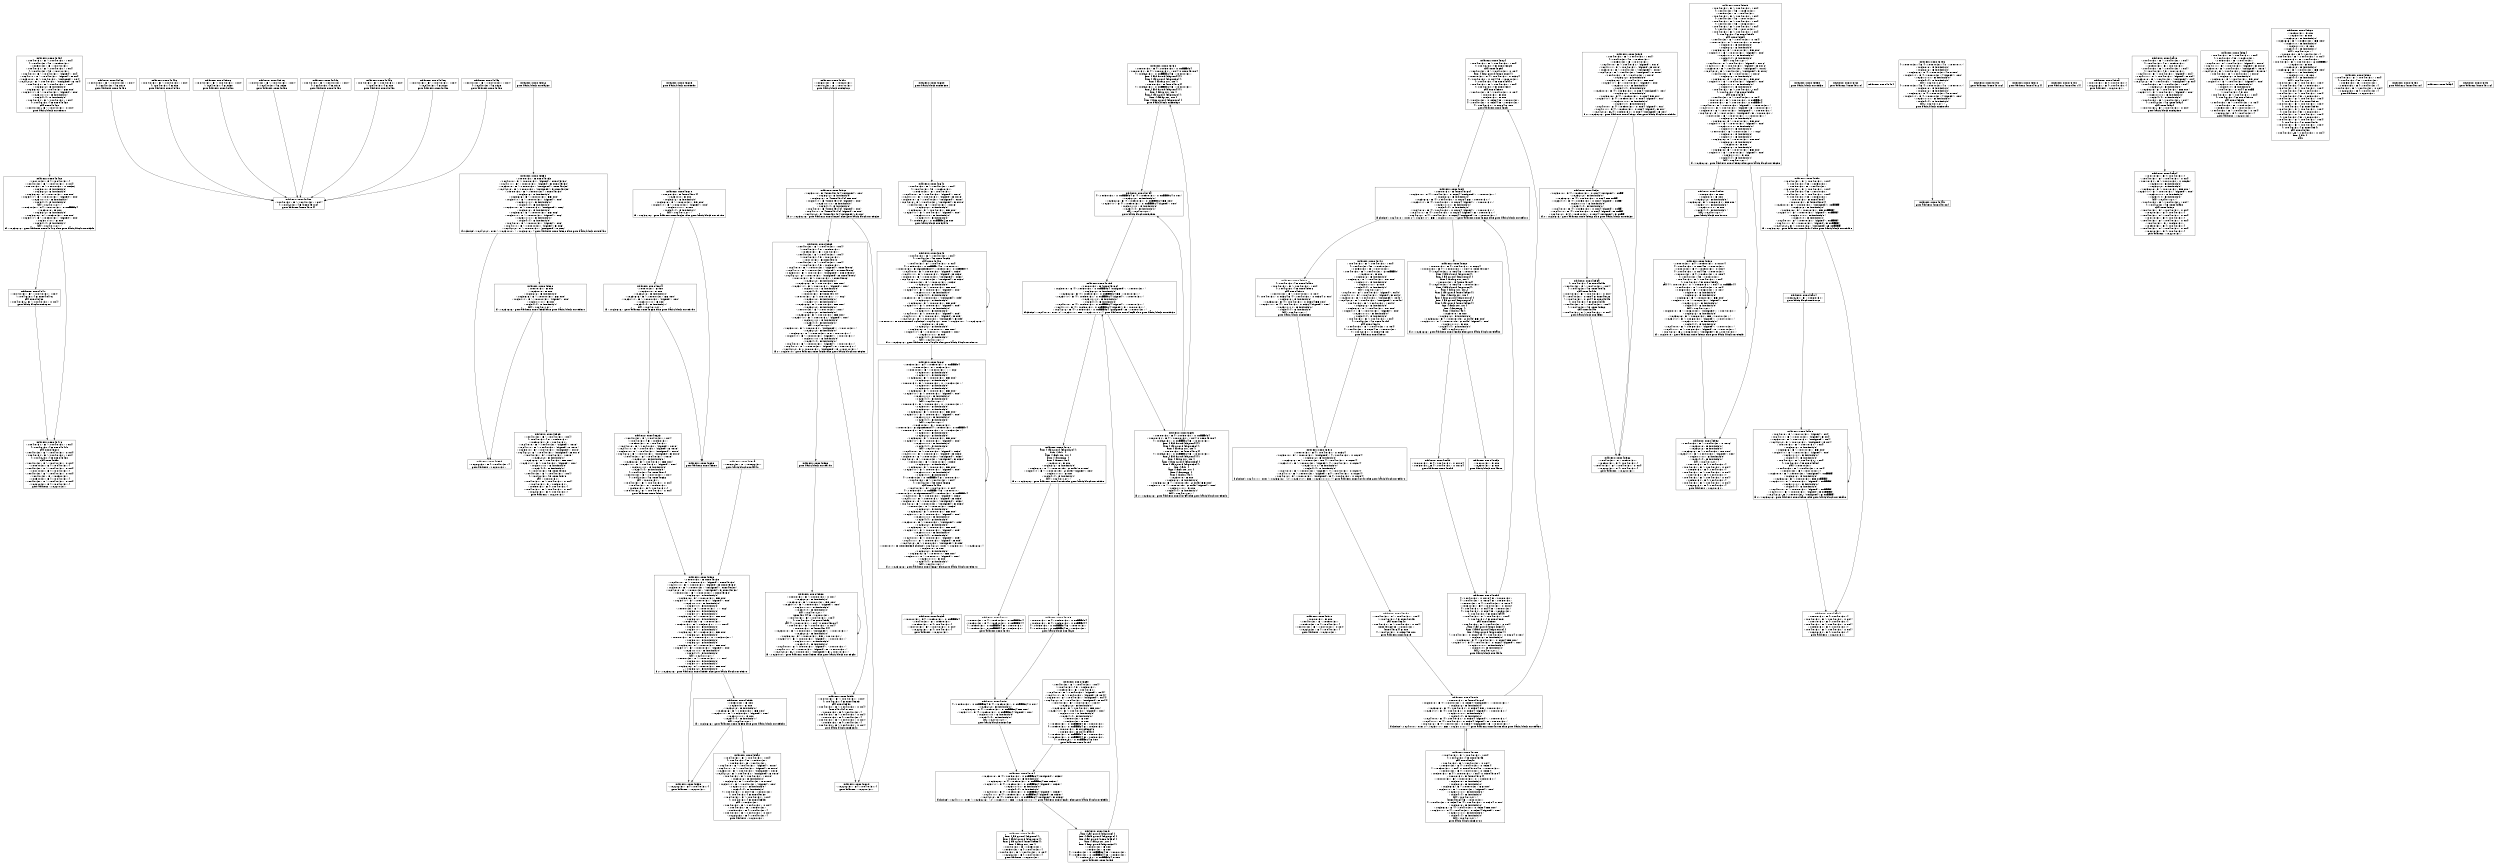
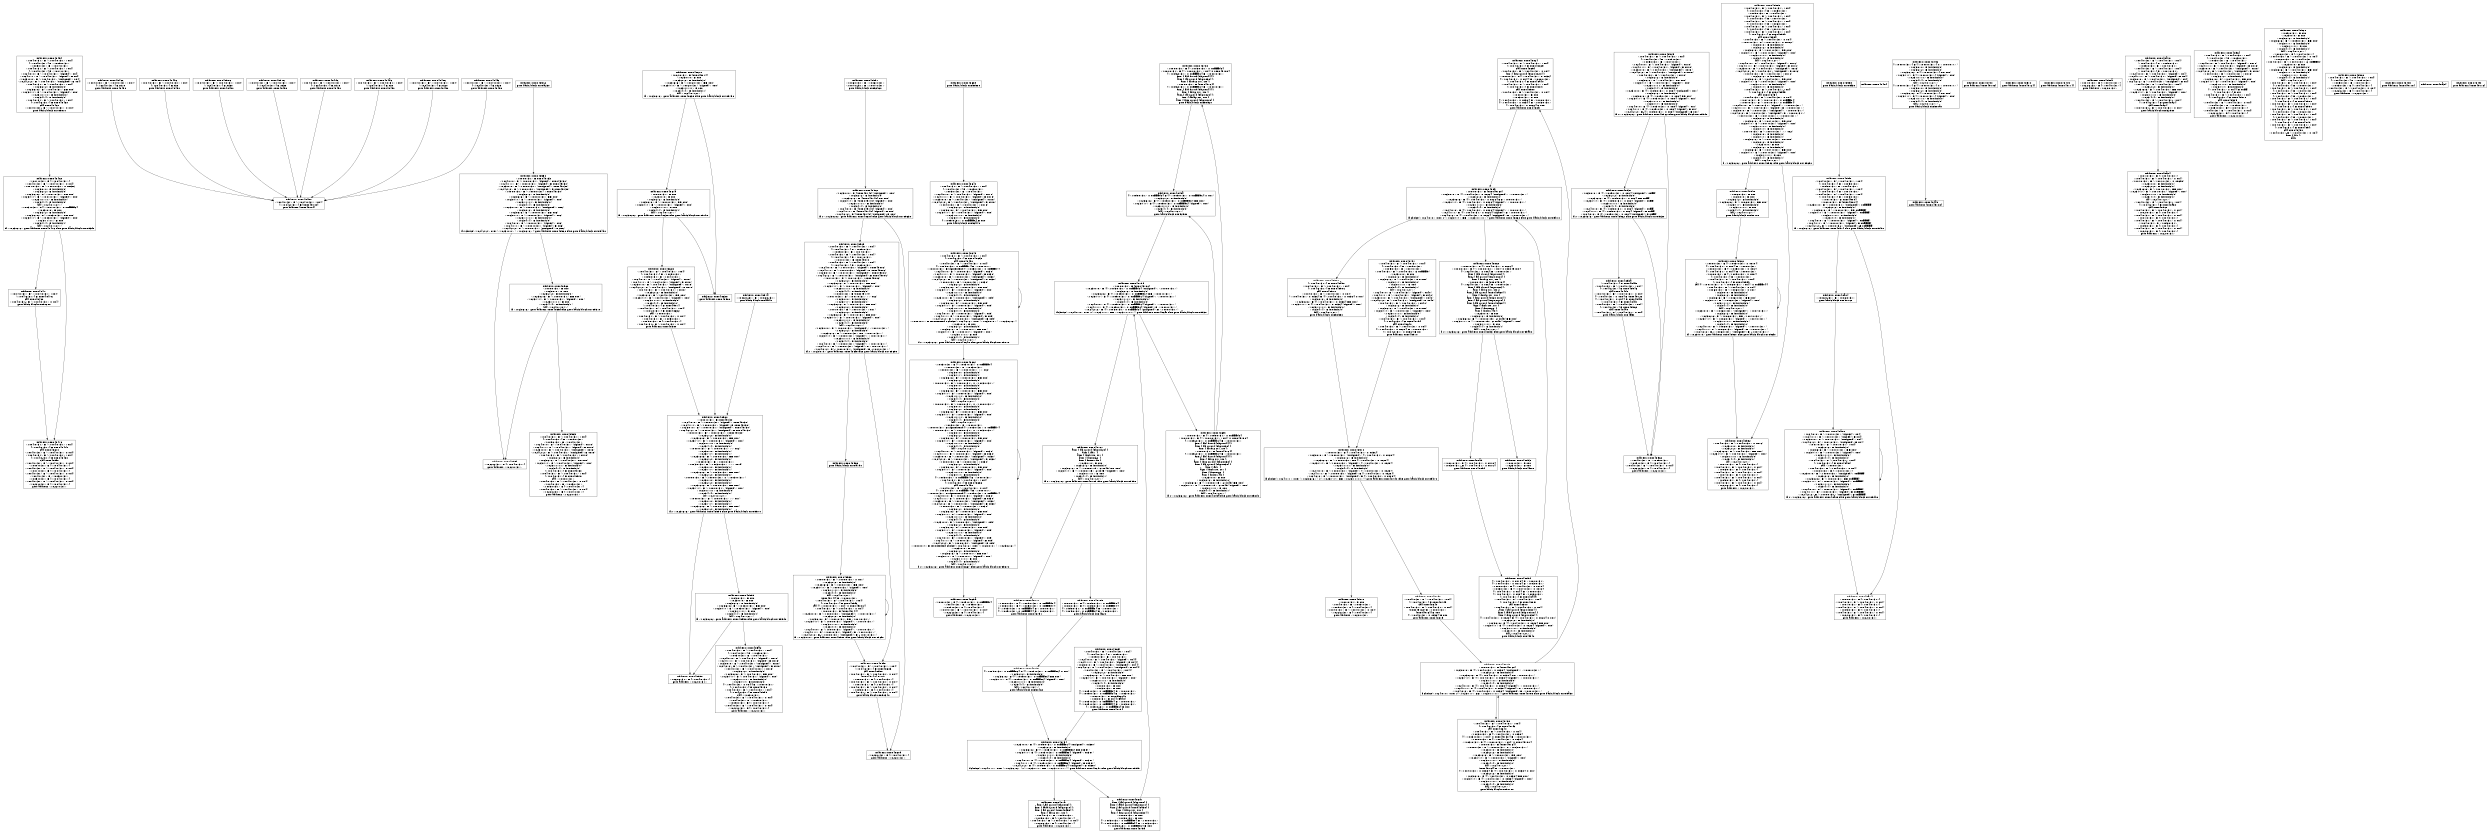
(679, 84) -> none
(1846, 84) -> none
